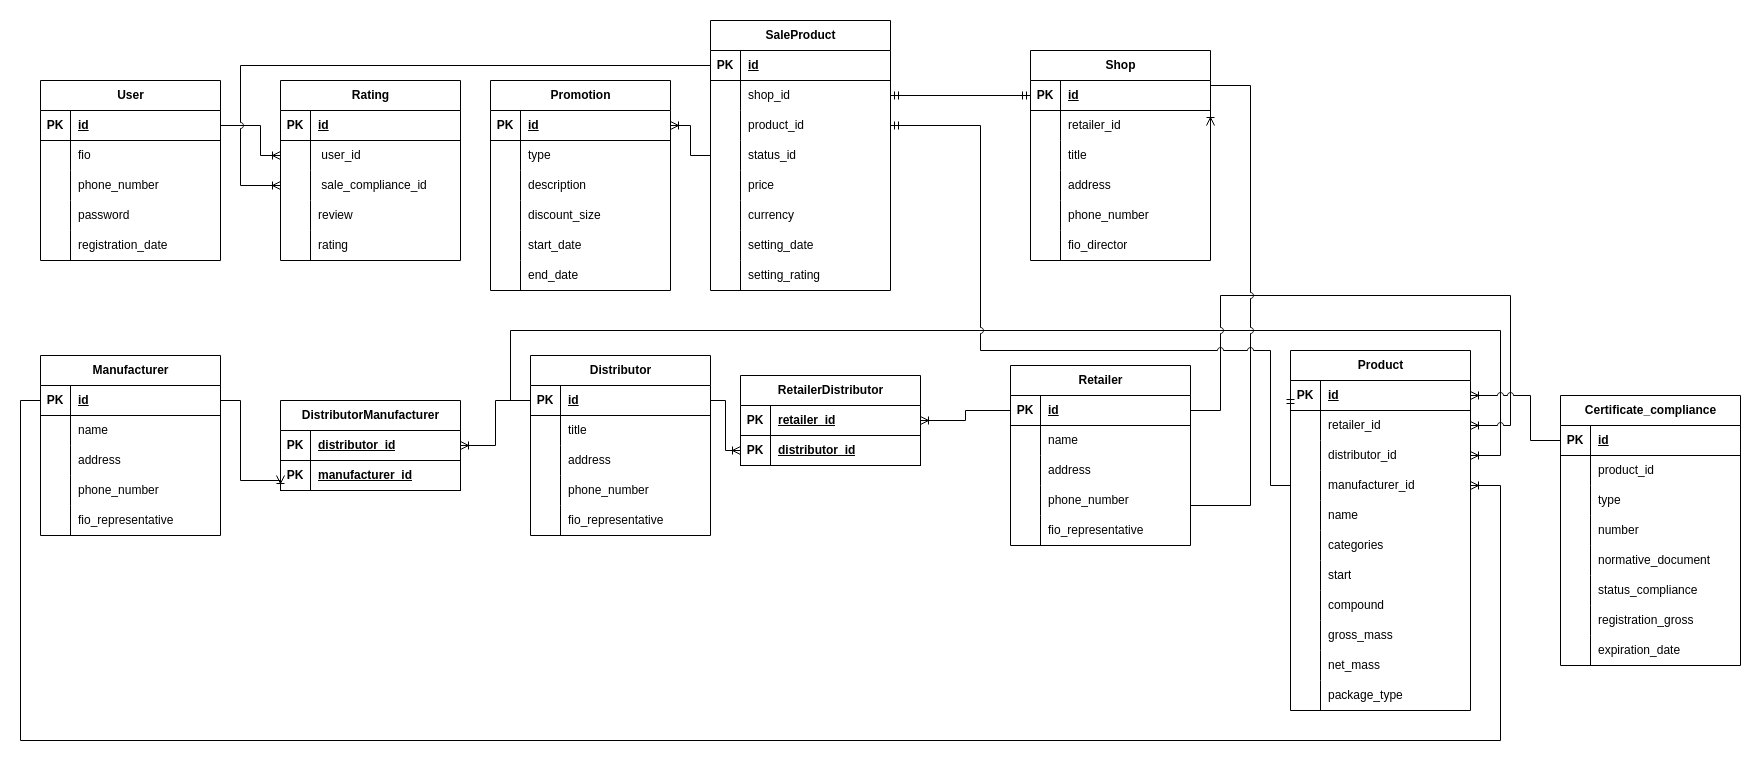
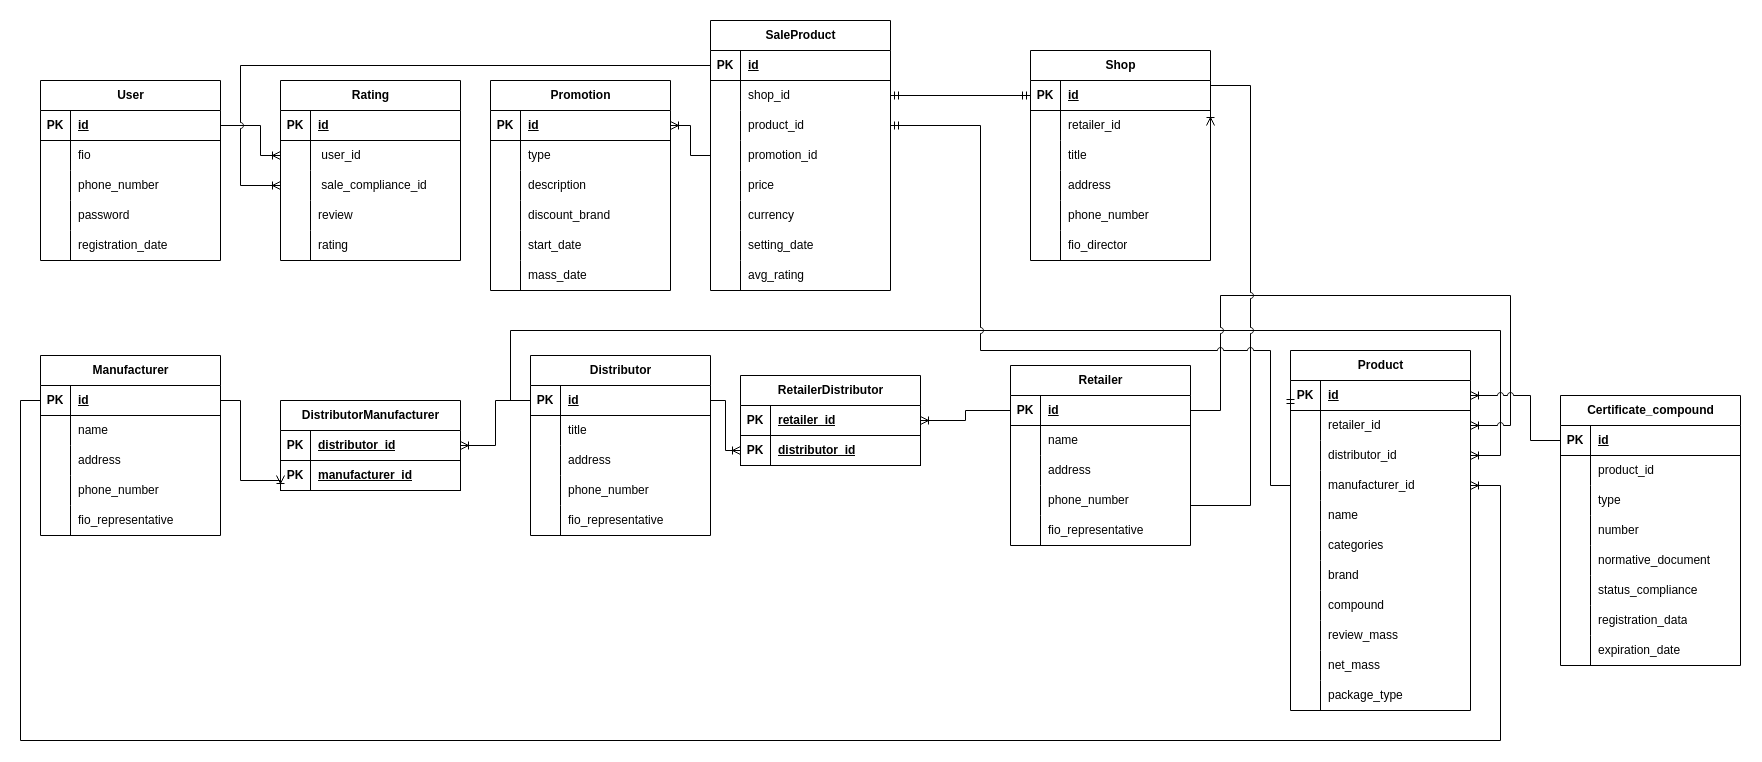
(777, 156) -> (786, 156)
(569, 216) -> (574, 216)
(555, 276) -> (559, 276)
(792, 276) -> (781, 276)
(1651, 411) -> (1651, 411)
(1345, 576) -> (1345, 576)
(1656, 621) -> (1653, 621)
(1362, 636) -> (1364, 636)
